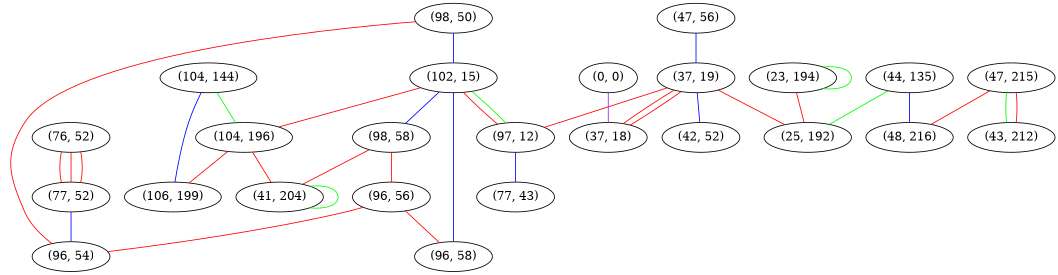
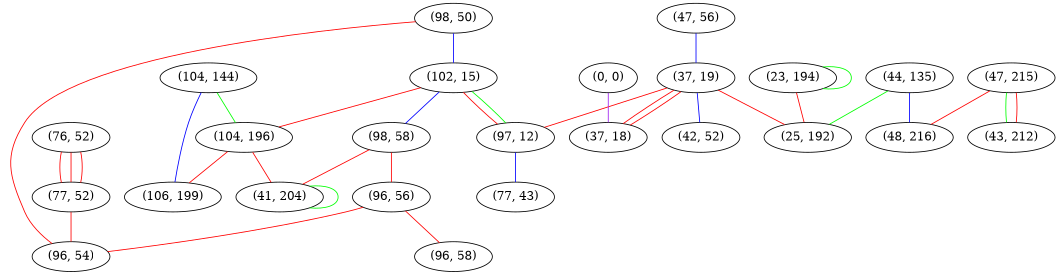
(453, 167) -> none
(71, 227) -> (71, 227)
